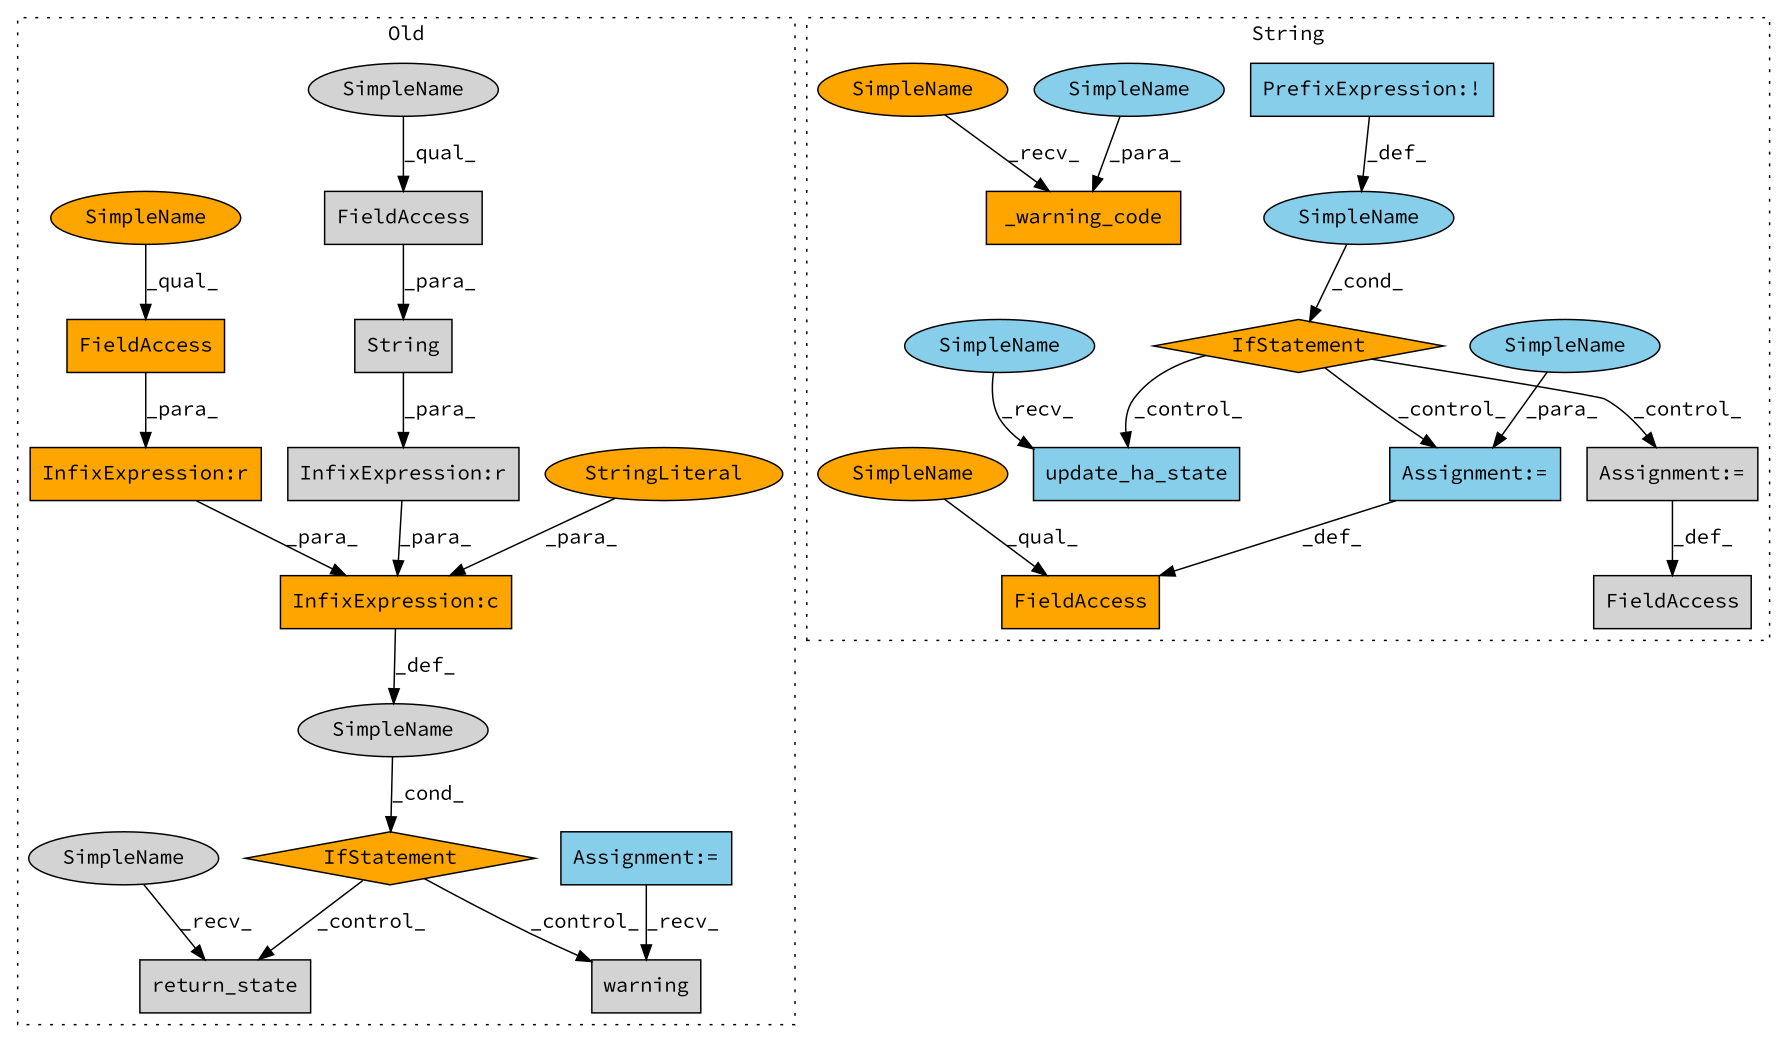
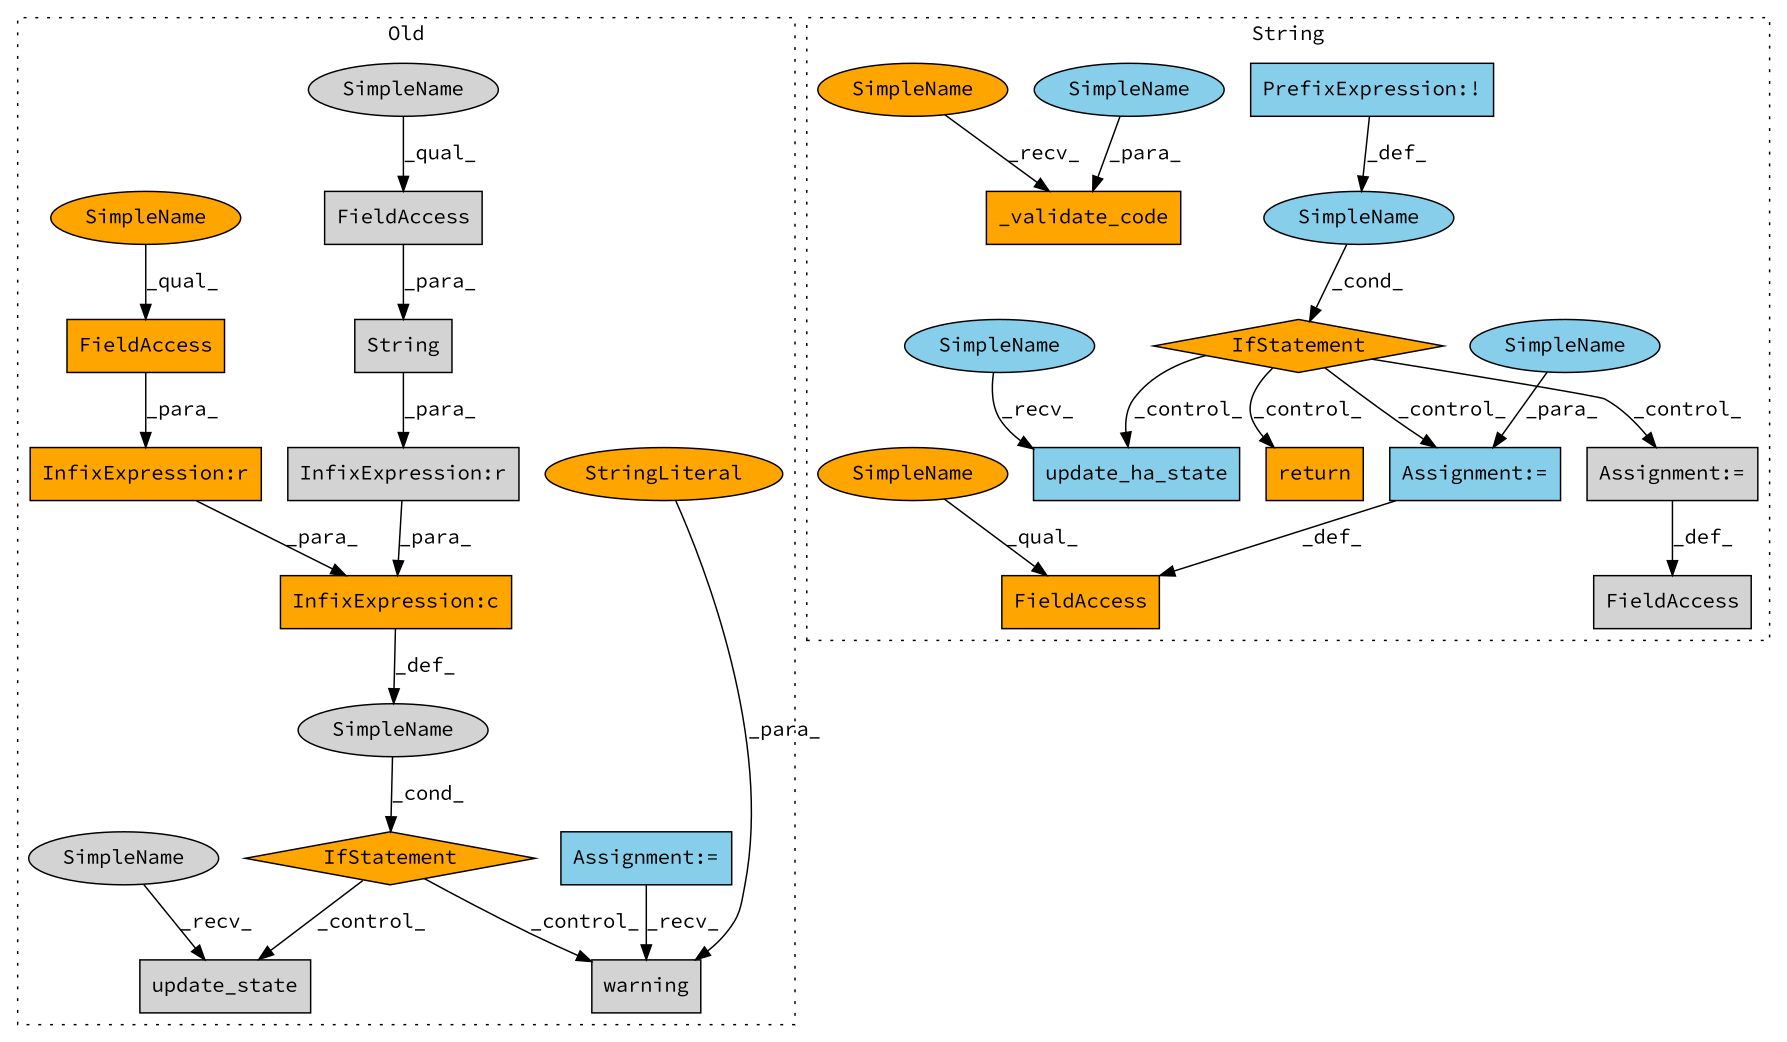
(1084, 218) -> (1084, 218)
none -> (1315, 474)
(539, 534) -> (744, 727)
(225, 986) -> (225, 986)
